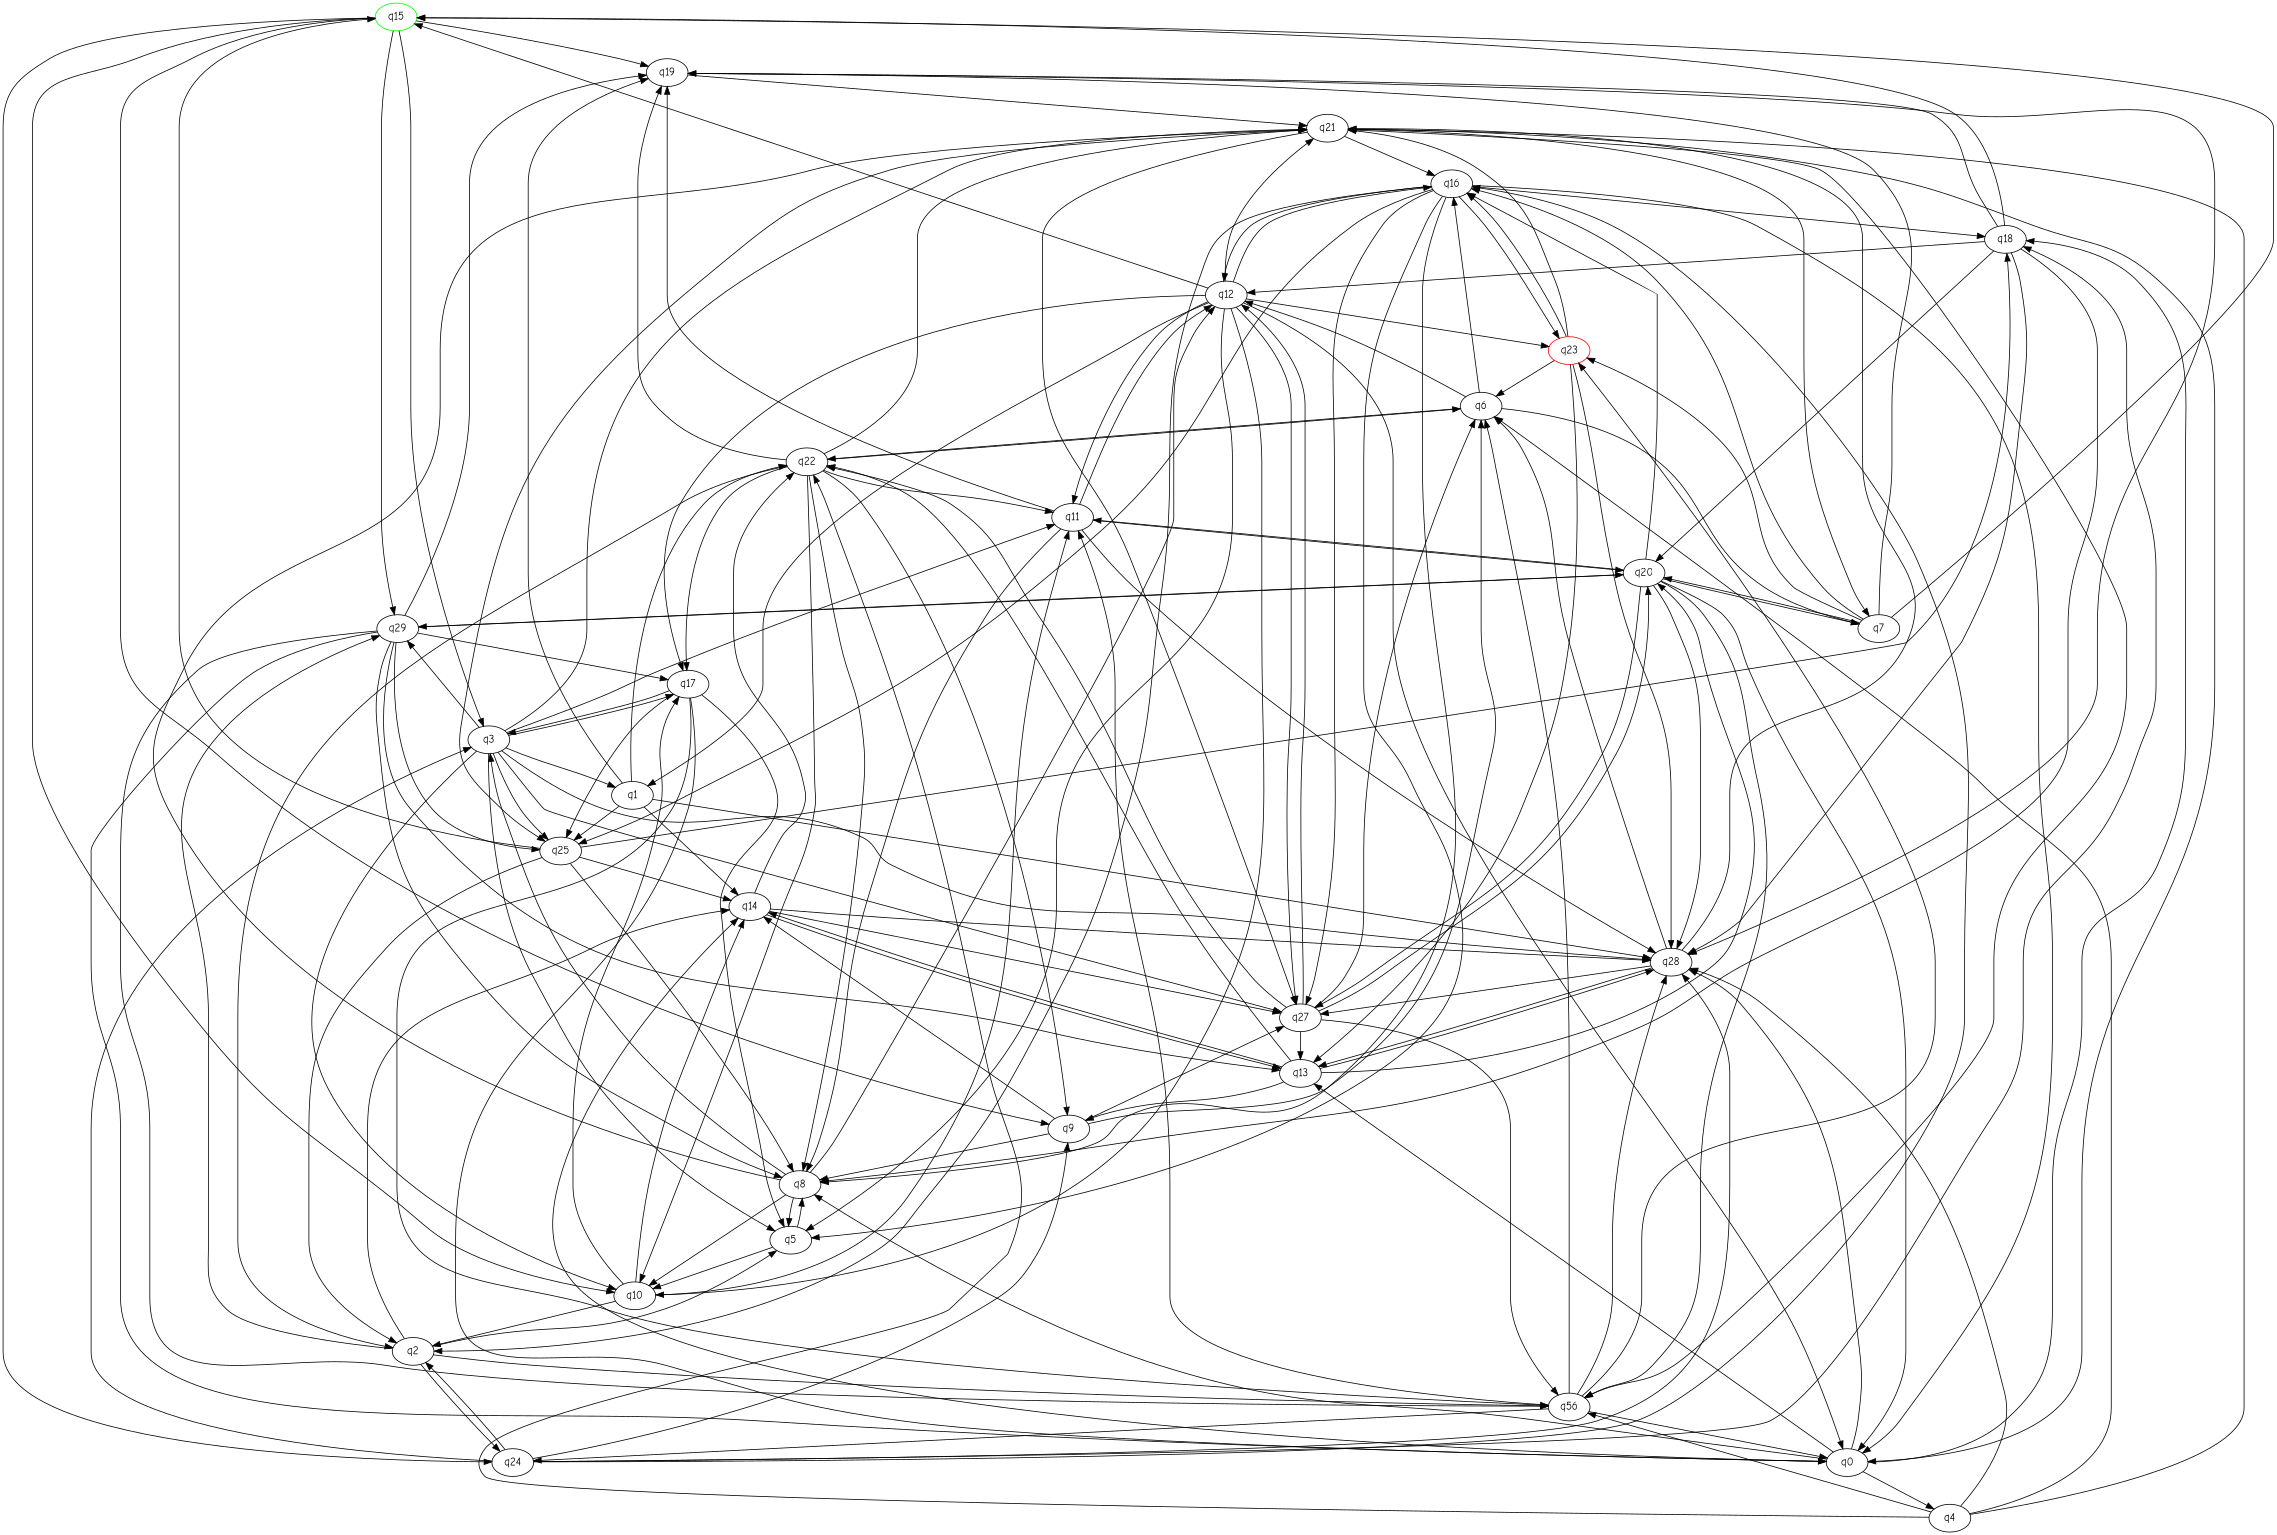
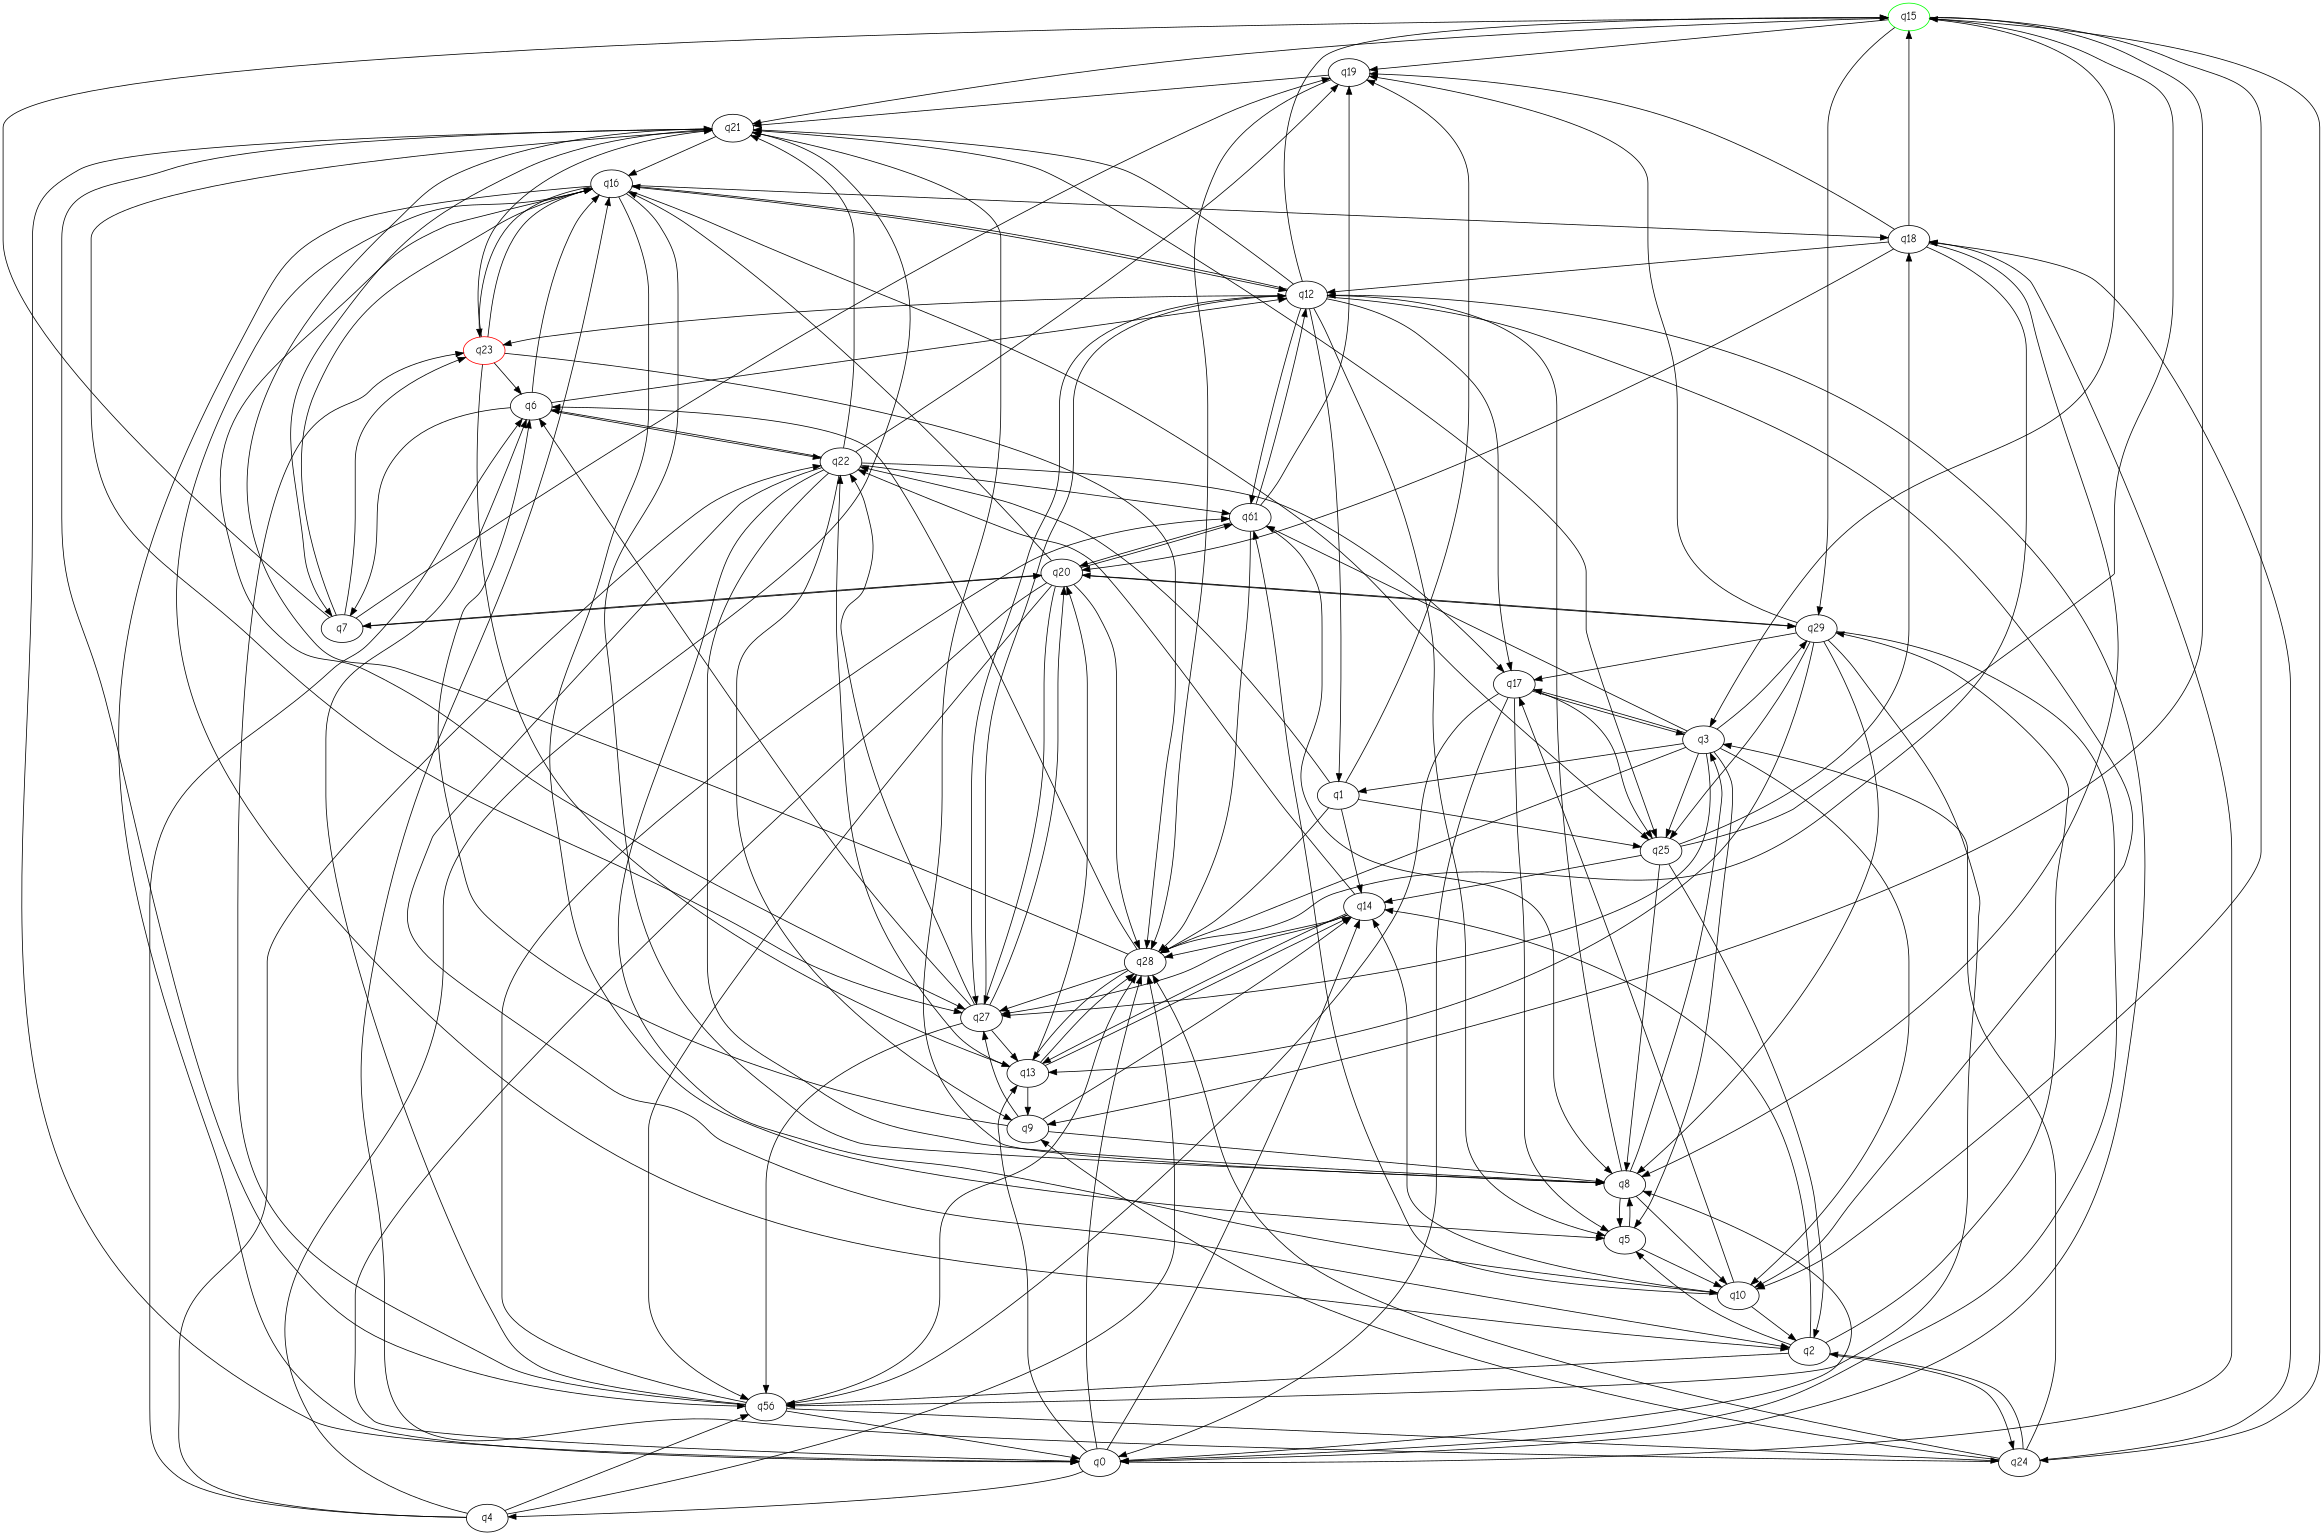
(763, 268) -> (1322, 47)
(1073, 517) -> (1250, 517)
